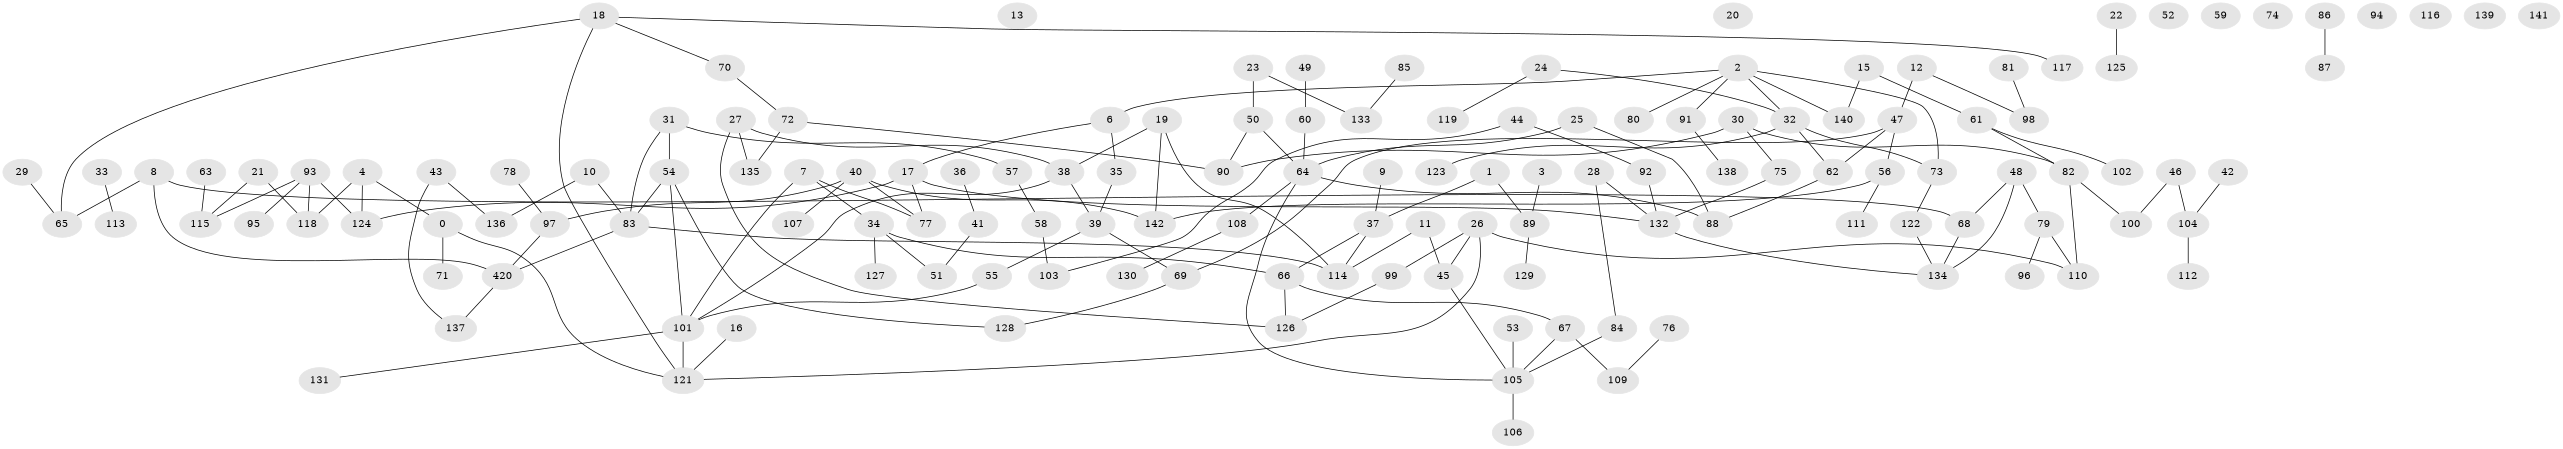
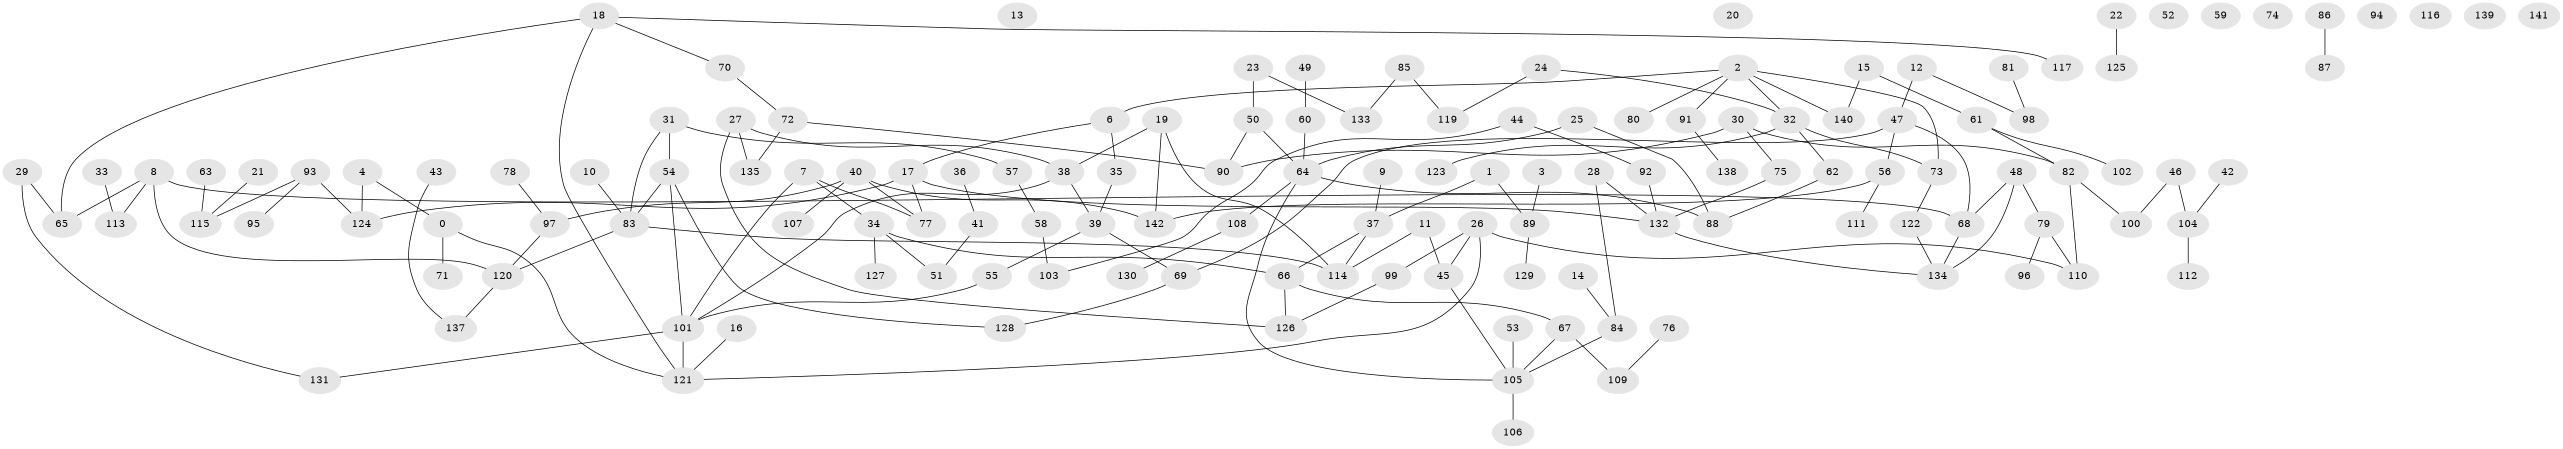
none -> (1426, 94)
(1870, 142) -> (1961, 157)
none -> (135, 198)
(308, 224) -> none
(496, 224) -> none
(503, 276) -> (503, 276)
none -> (1578, 276)
none -> (132, 315)
